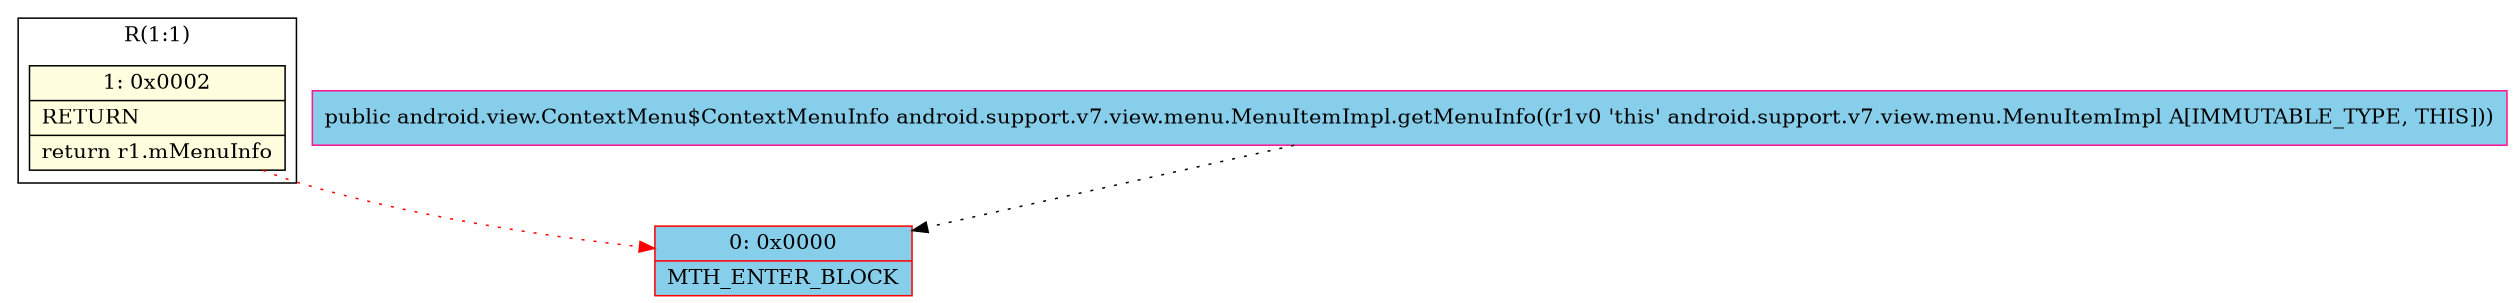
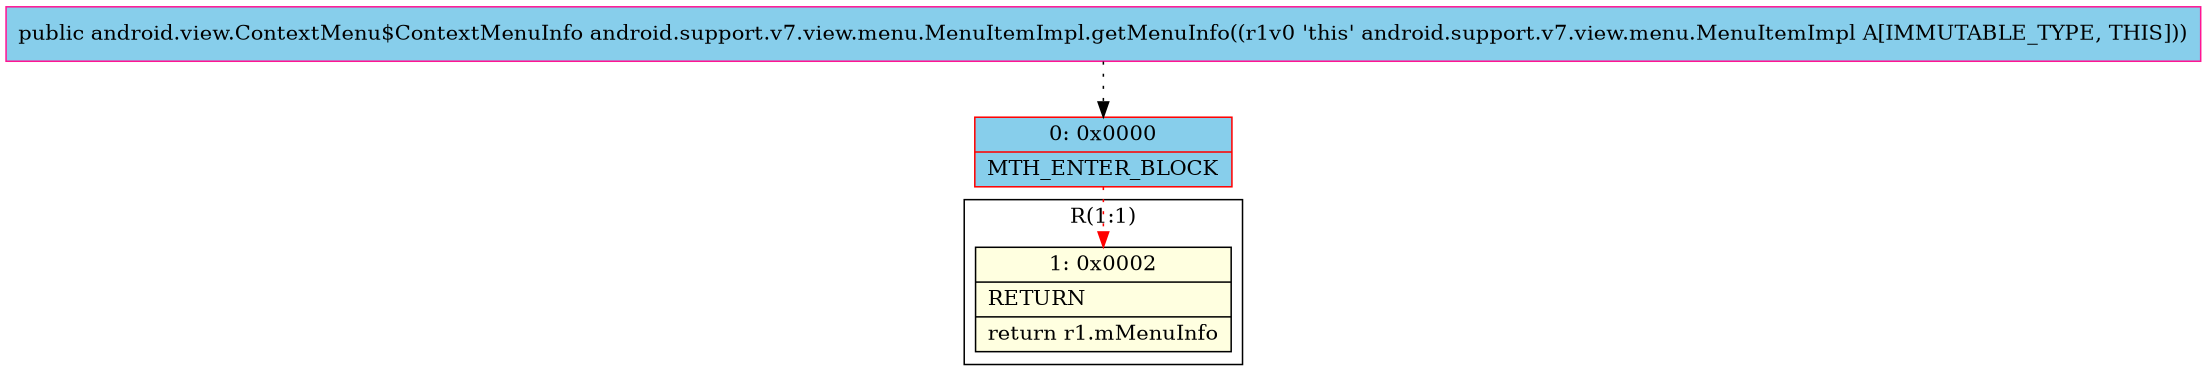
(449, 218) -> (1103, 209)
